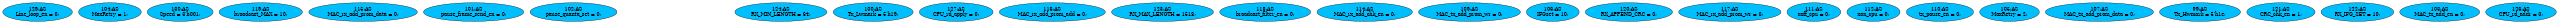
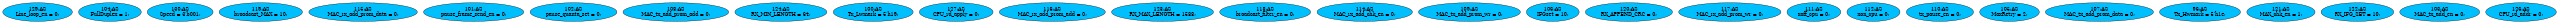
(110, 12) -> (110, 12)
none -> (676, 12)
(1163, 12) -> (1163, 12)
(2200, 12) -> (2200, 12)
(2281, 12) -> (2281, 12)
